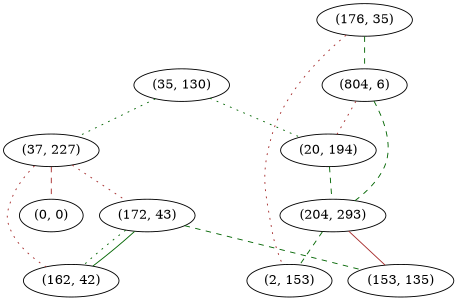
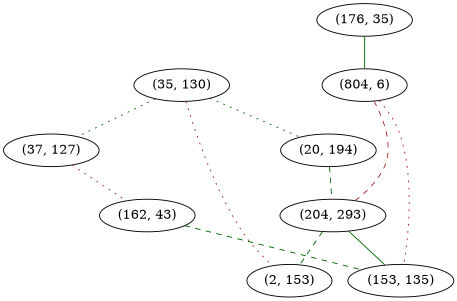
(365, 53) -> (365, 53)
(346, 118) -> (408, 179)
(271, 138) -> (219, 189)
(51, 150) -> (51, 150)
(387, 155) -> (387, 155)
(51, 216) -> none
(147, 216) -> (147, 216)
(367, 248) -> (367, 248)
(71, 281) -> none
